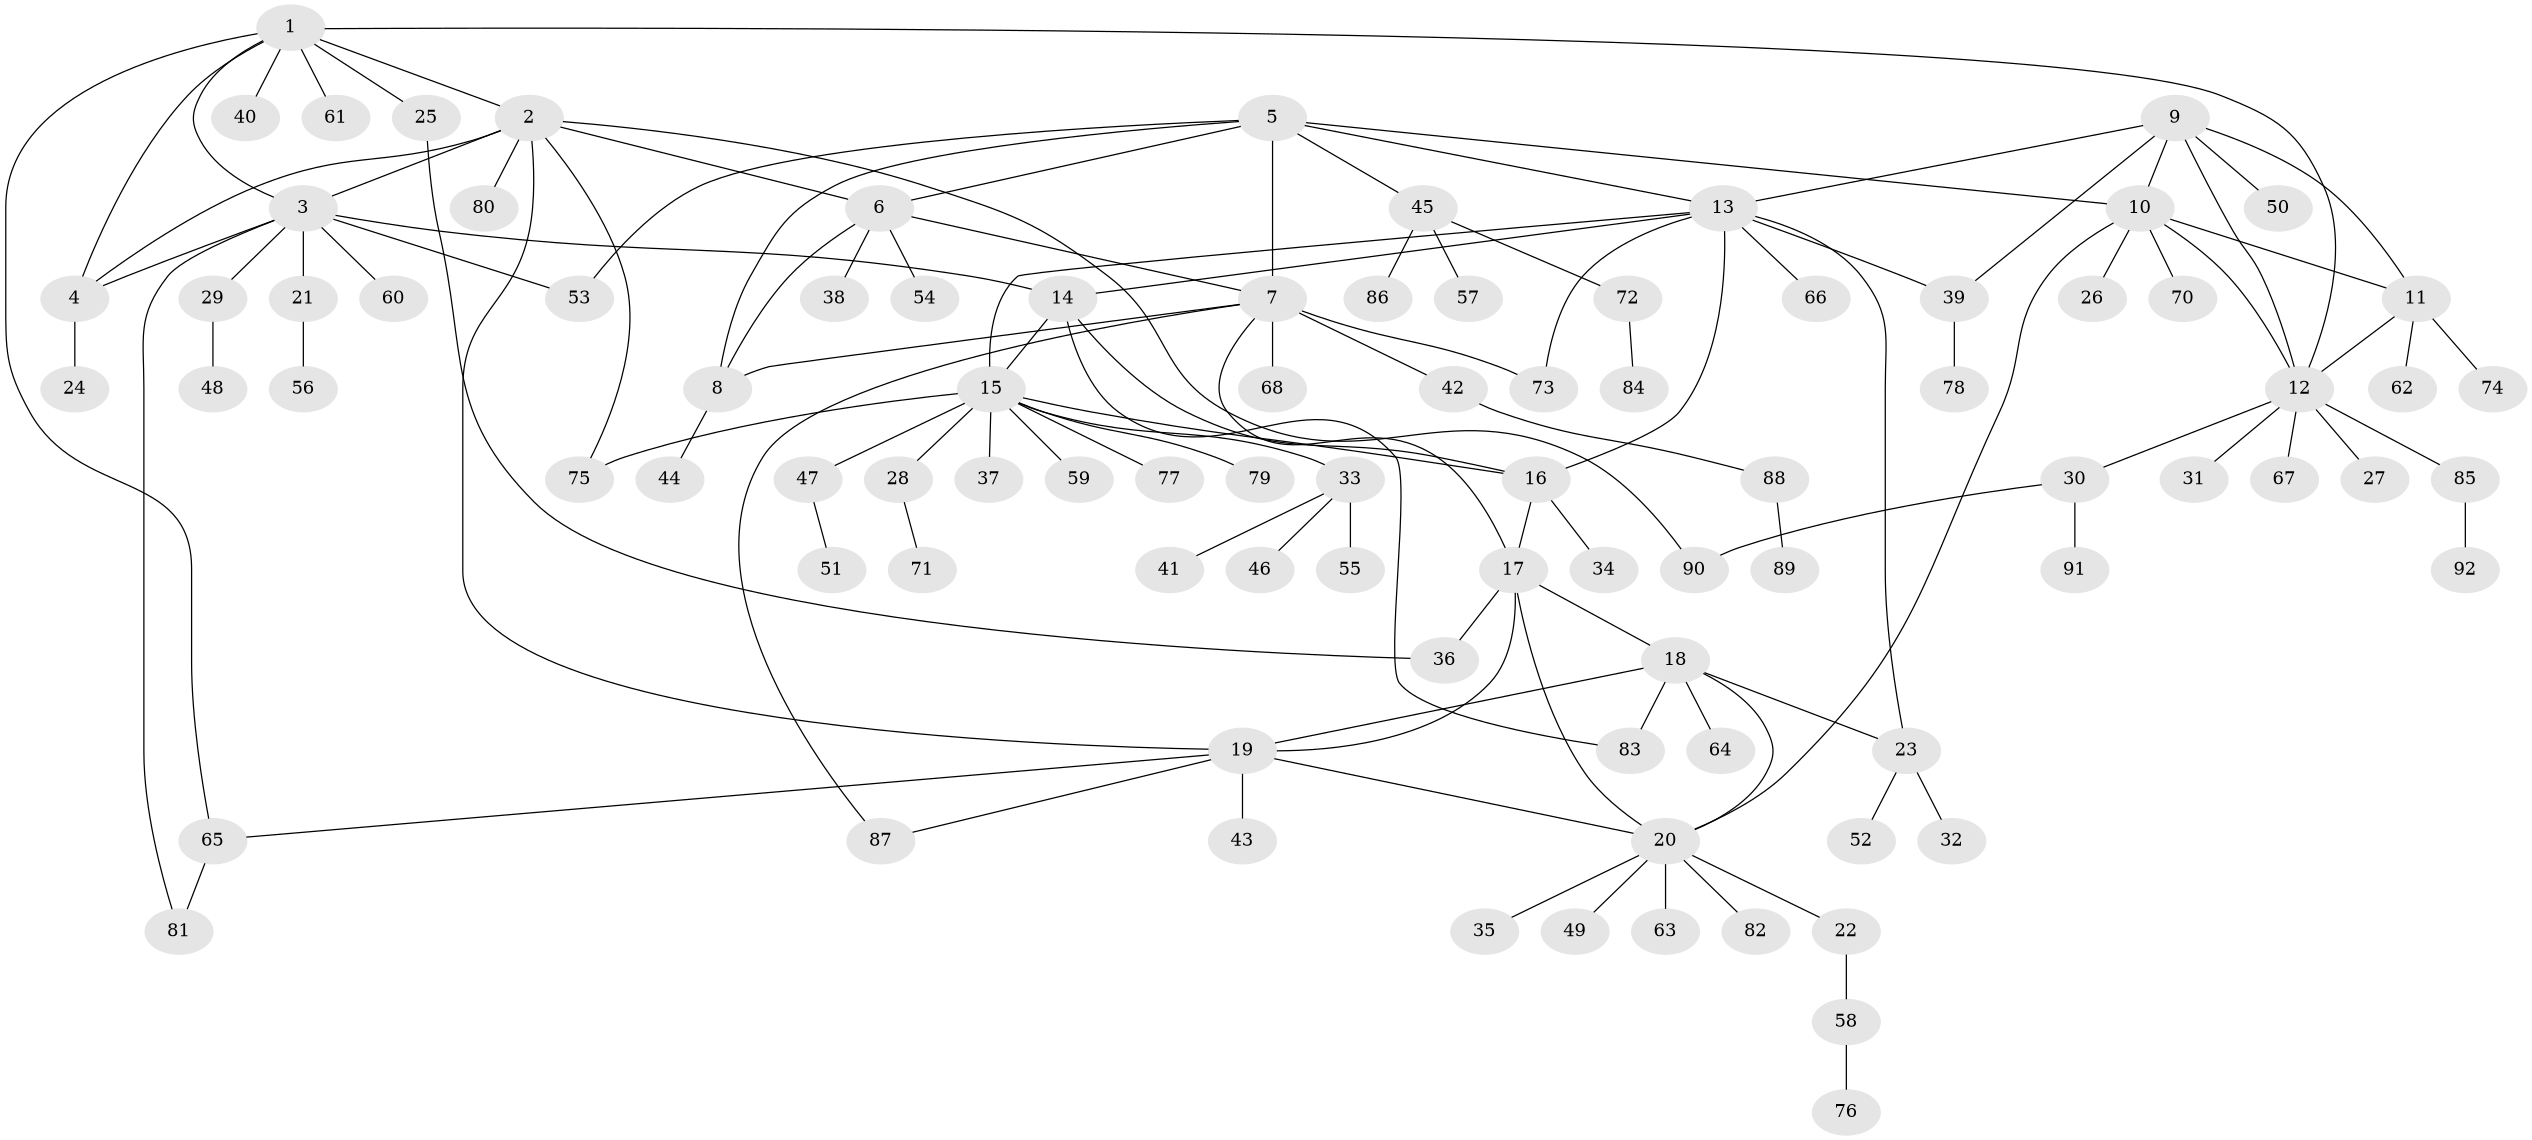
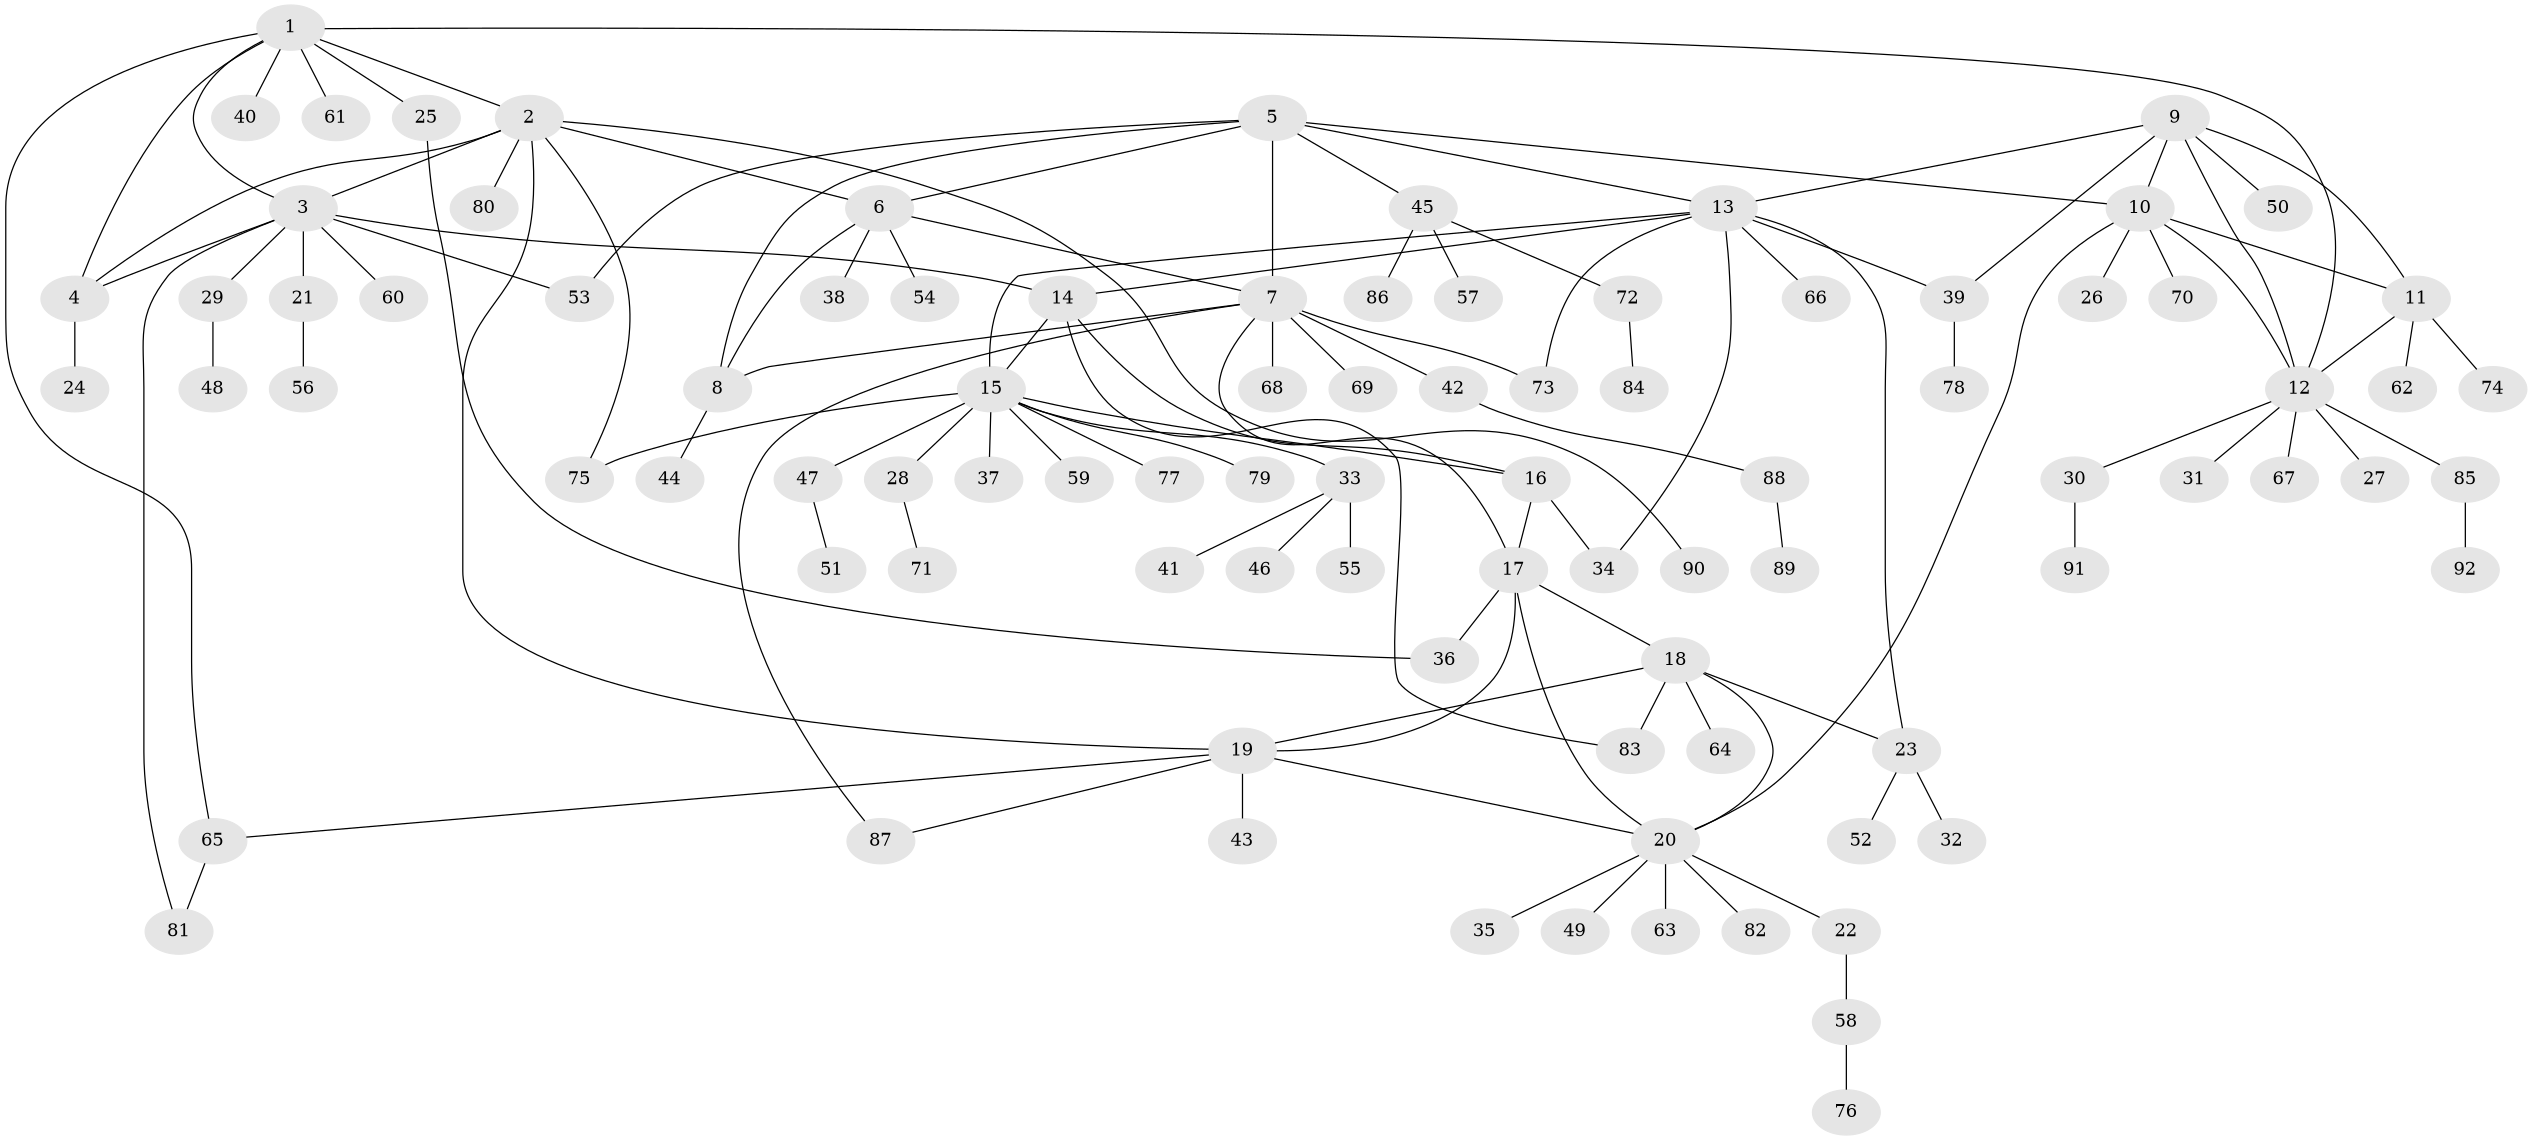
(1696, 386) -> (1713, 403)
none -> (1363, 389)
(1871, 513) -> none
